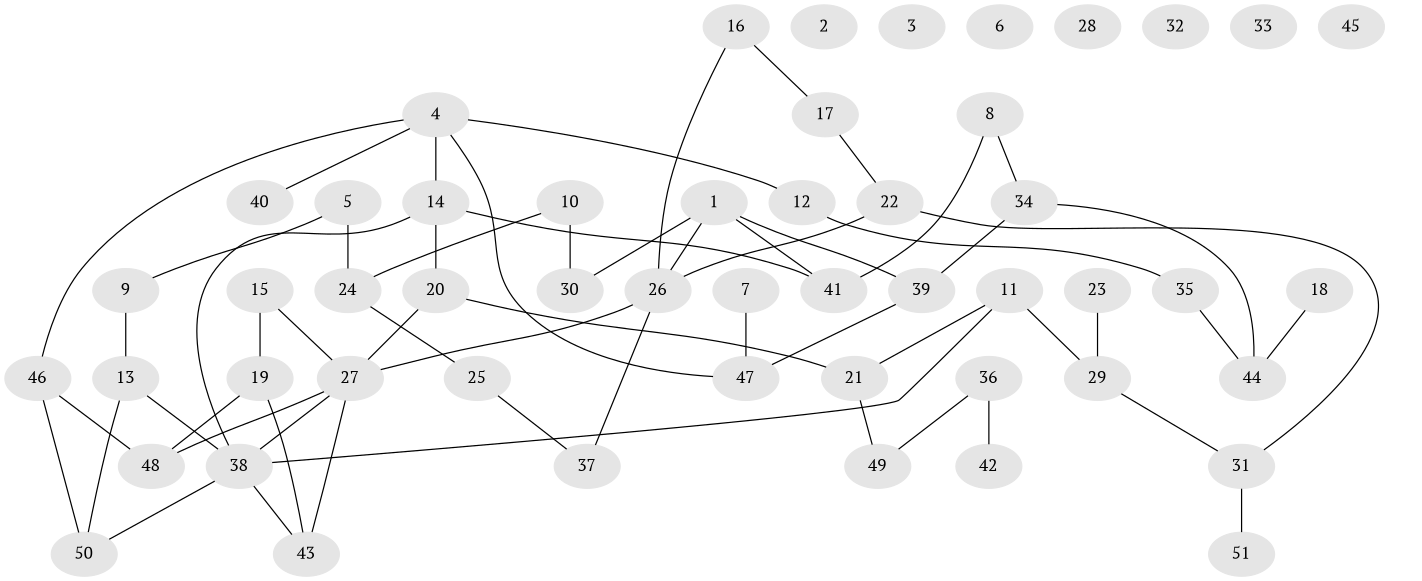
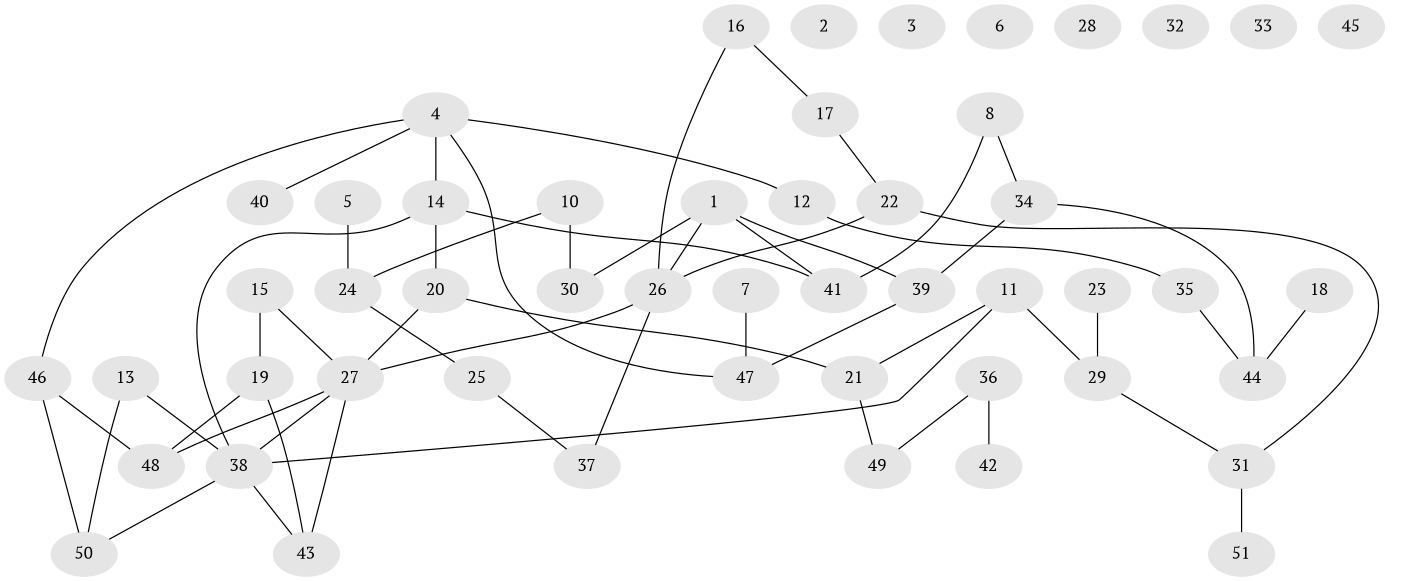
(126, 291) -> none
